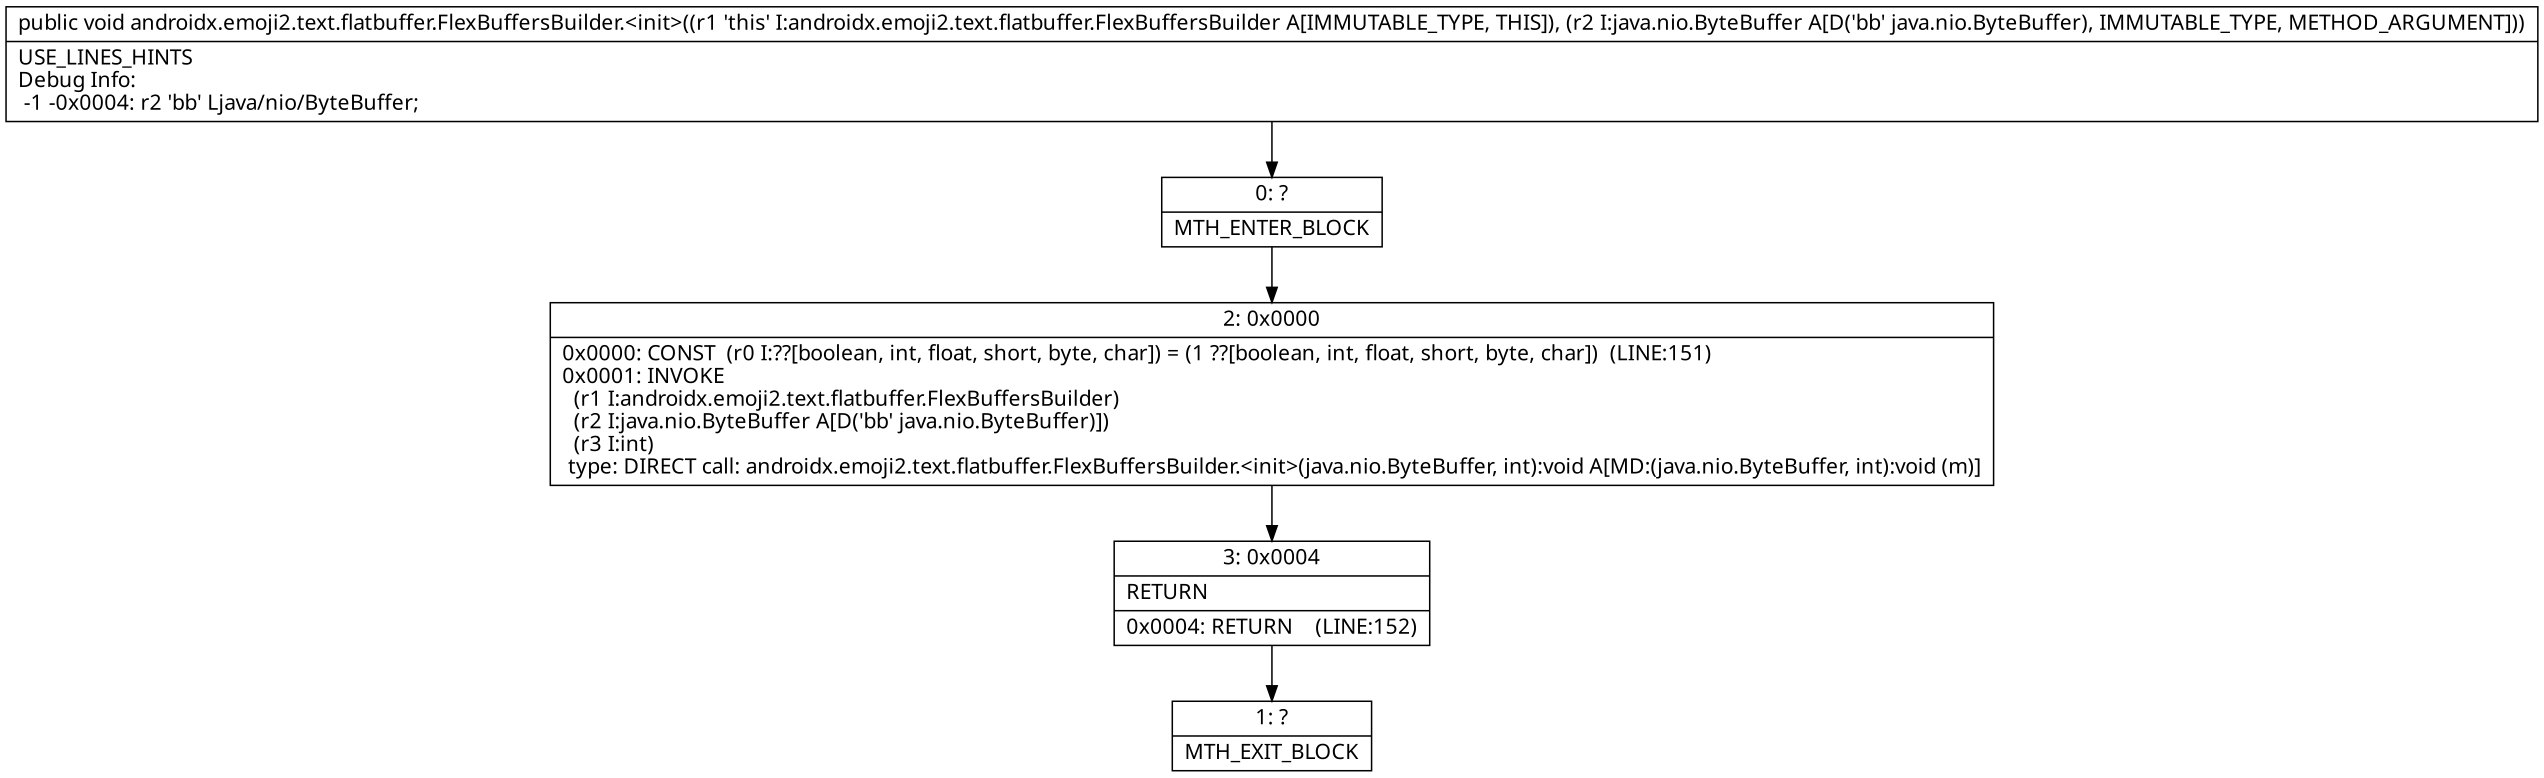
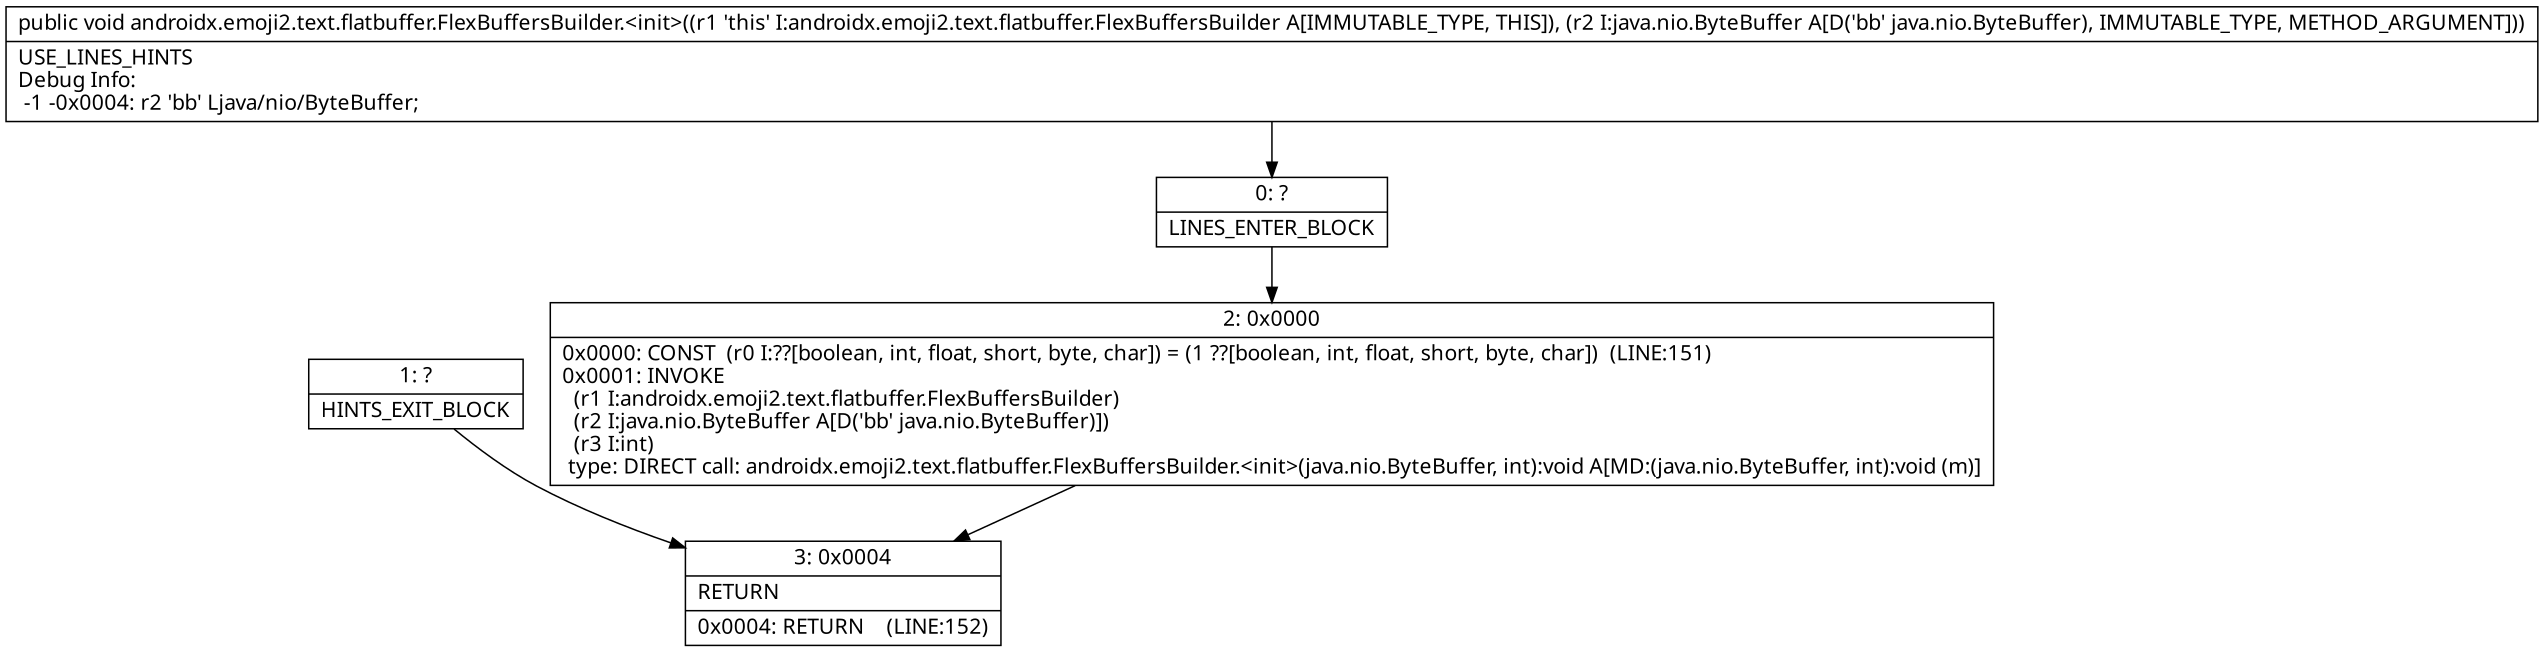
(1272, 229) -> (1272, 229)
(1272, 666) -> (557, 496)
(1272, 753) -> (416, 411)
